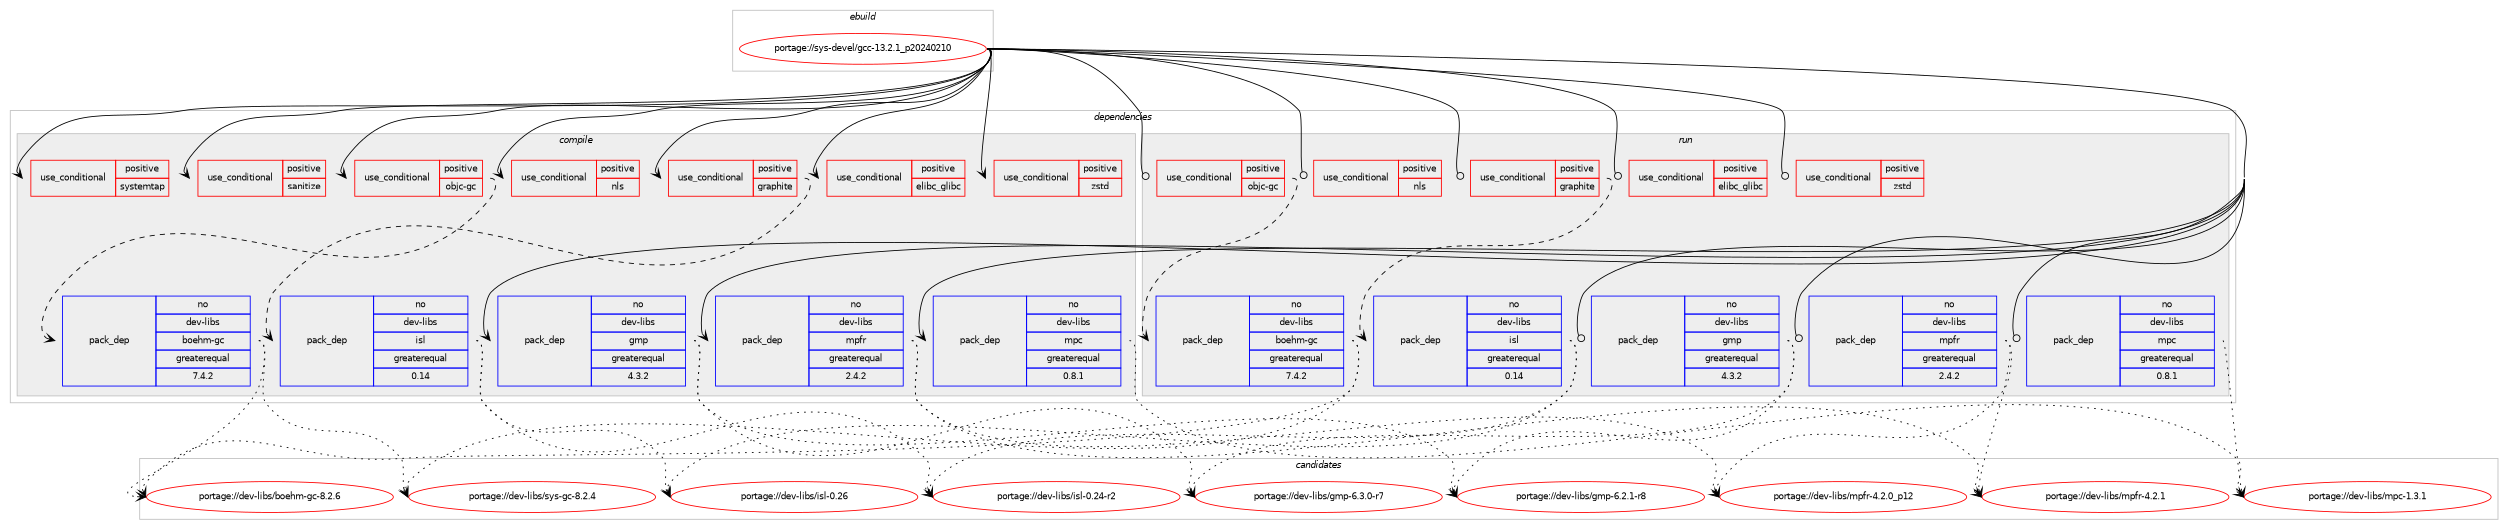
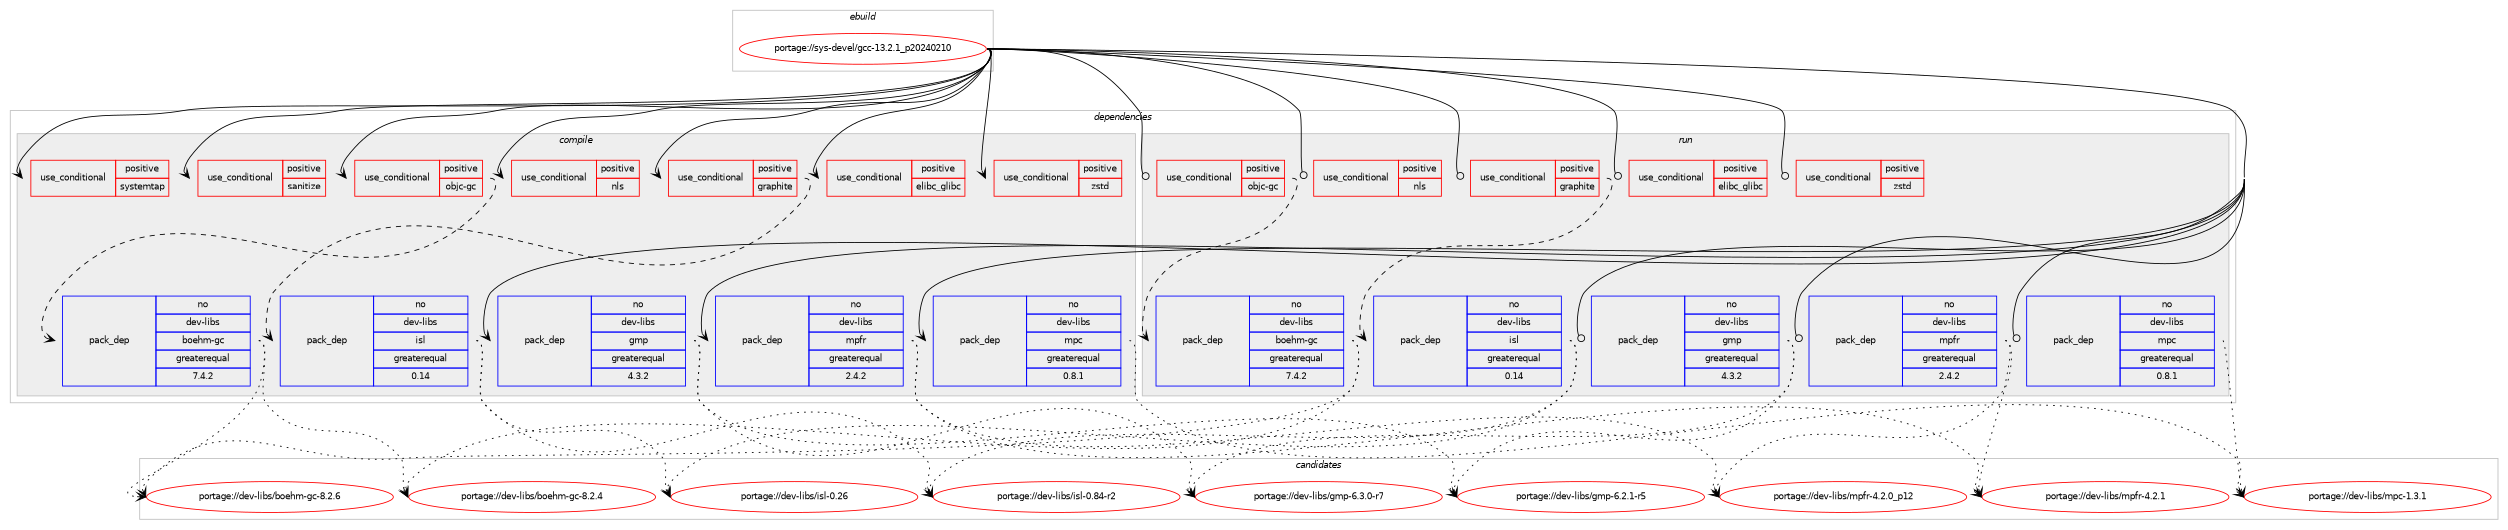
(532, 497) -> (532, 497)
(1057, 497) -> (1057, 497)
(1581, 497) -> (1581, 497)
